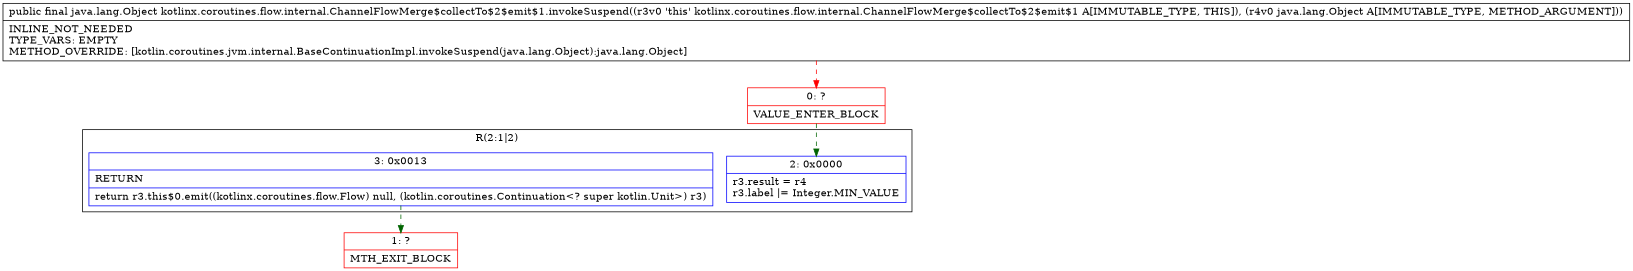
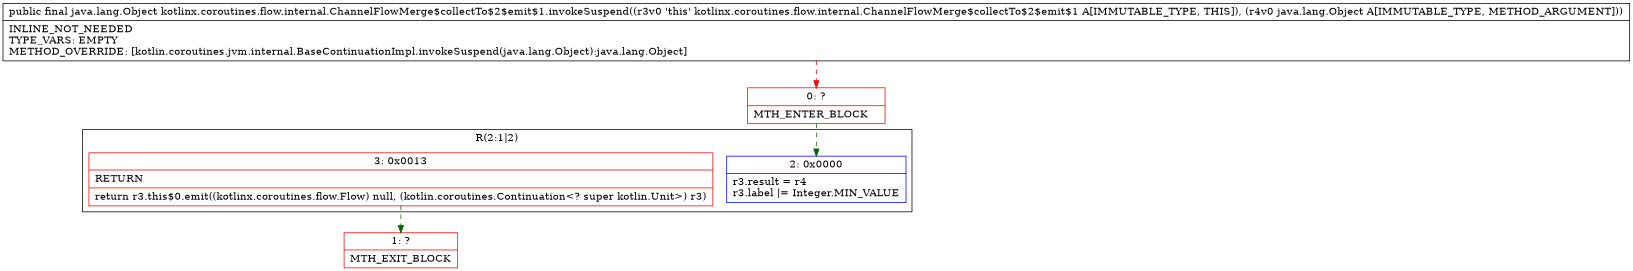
(816, 114) -> (811, 114)
(401, 179) -> (401, 179)
